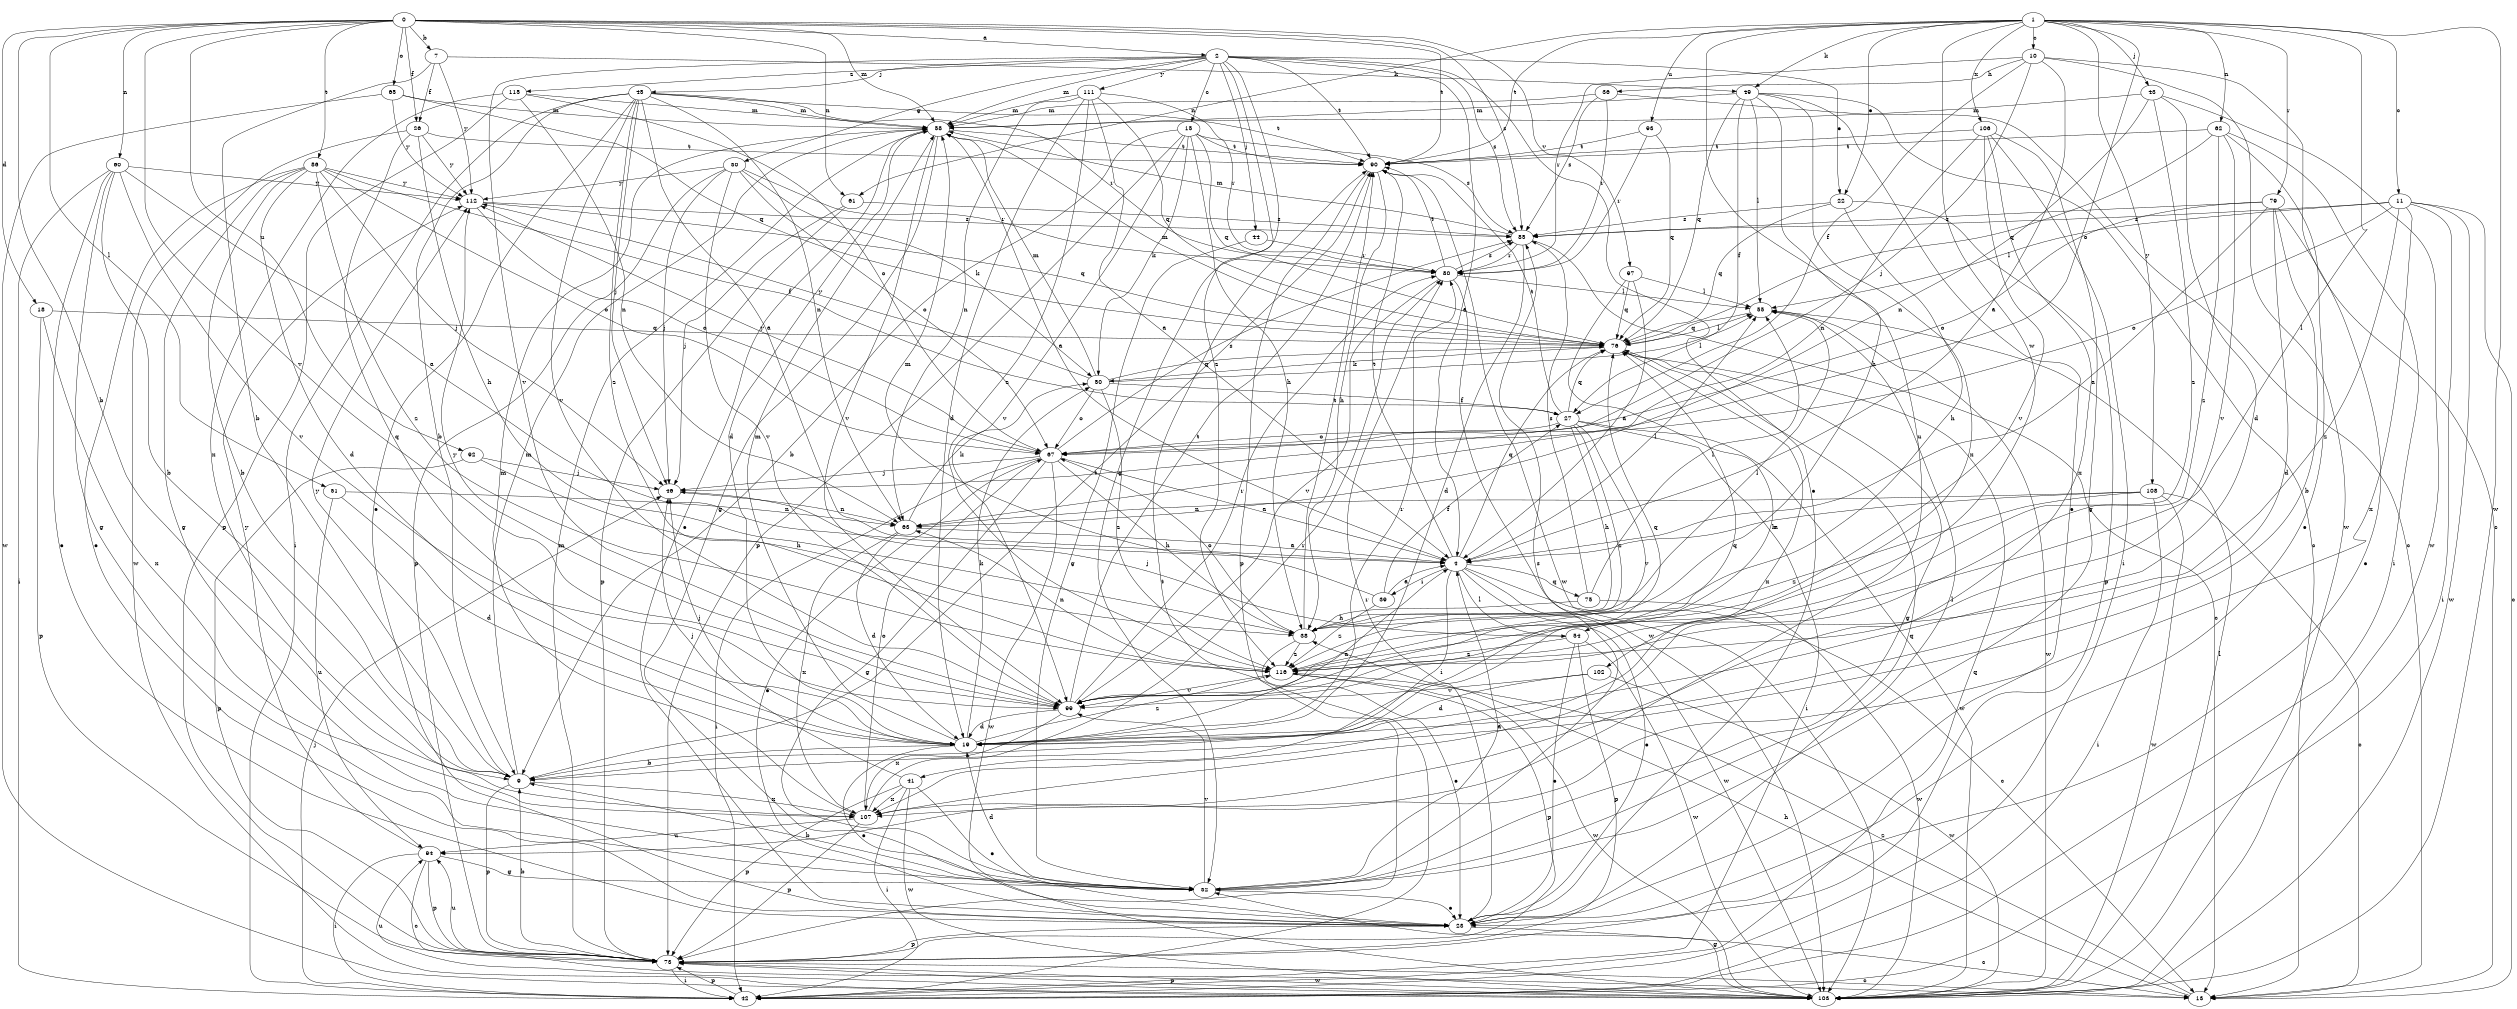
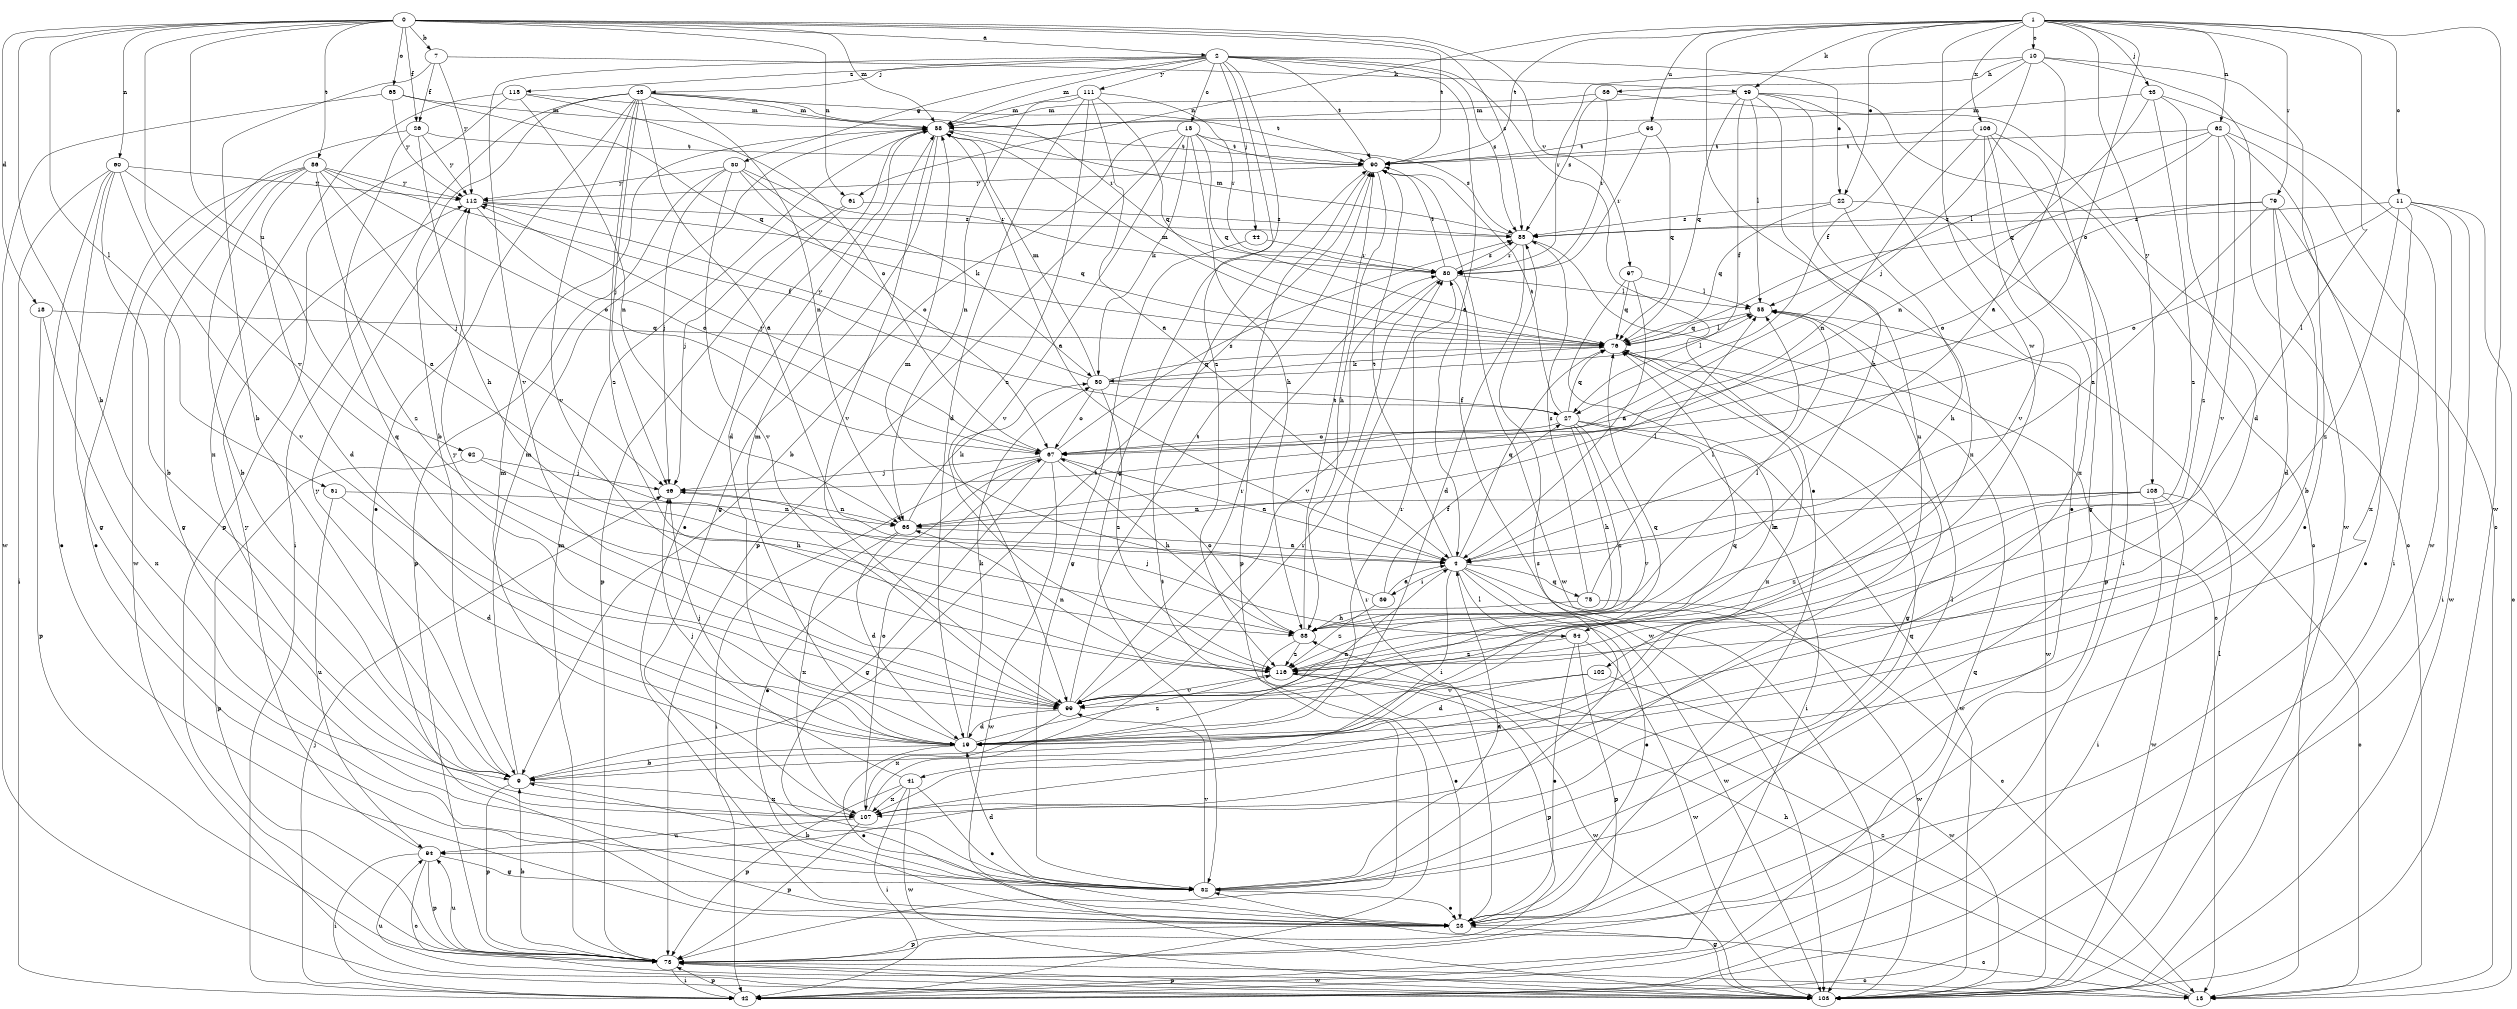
none -> (925, 183)
(2079, 234) -> (1999, 205)
